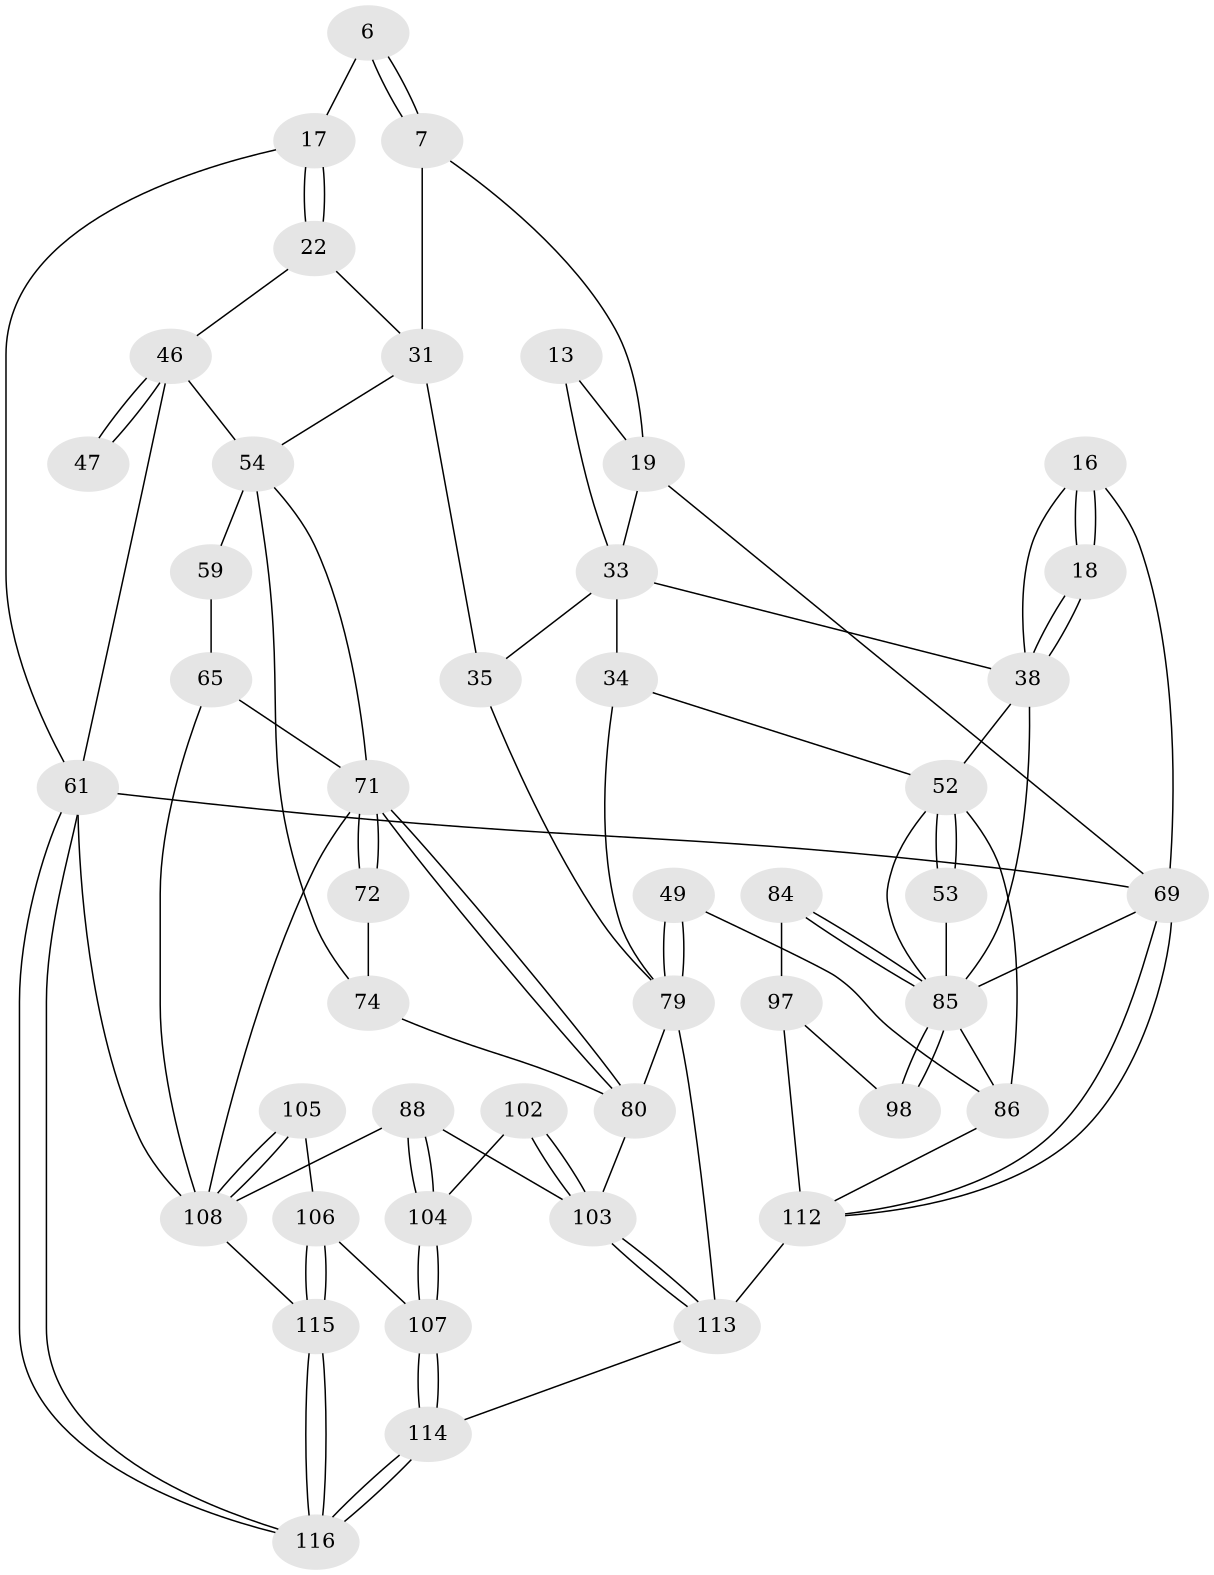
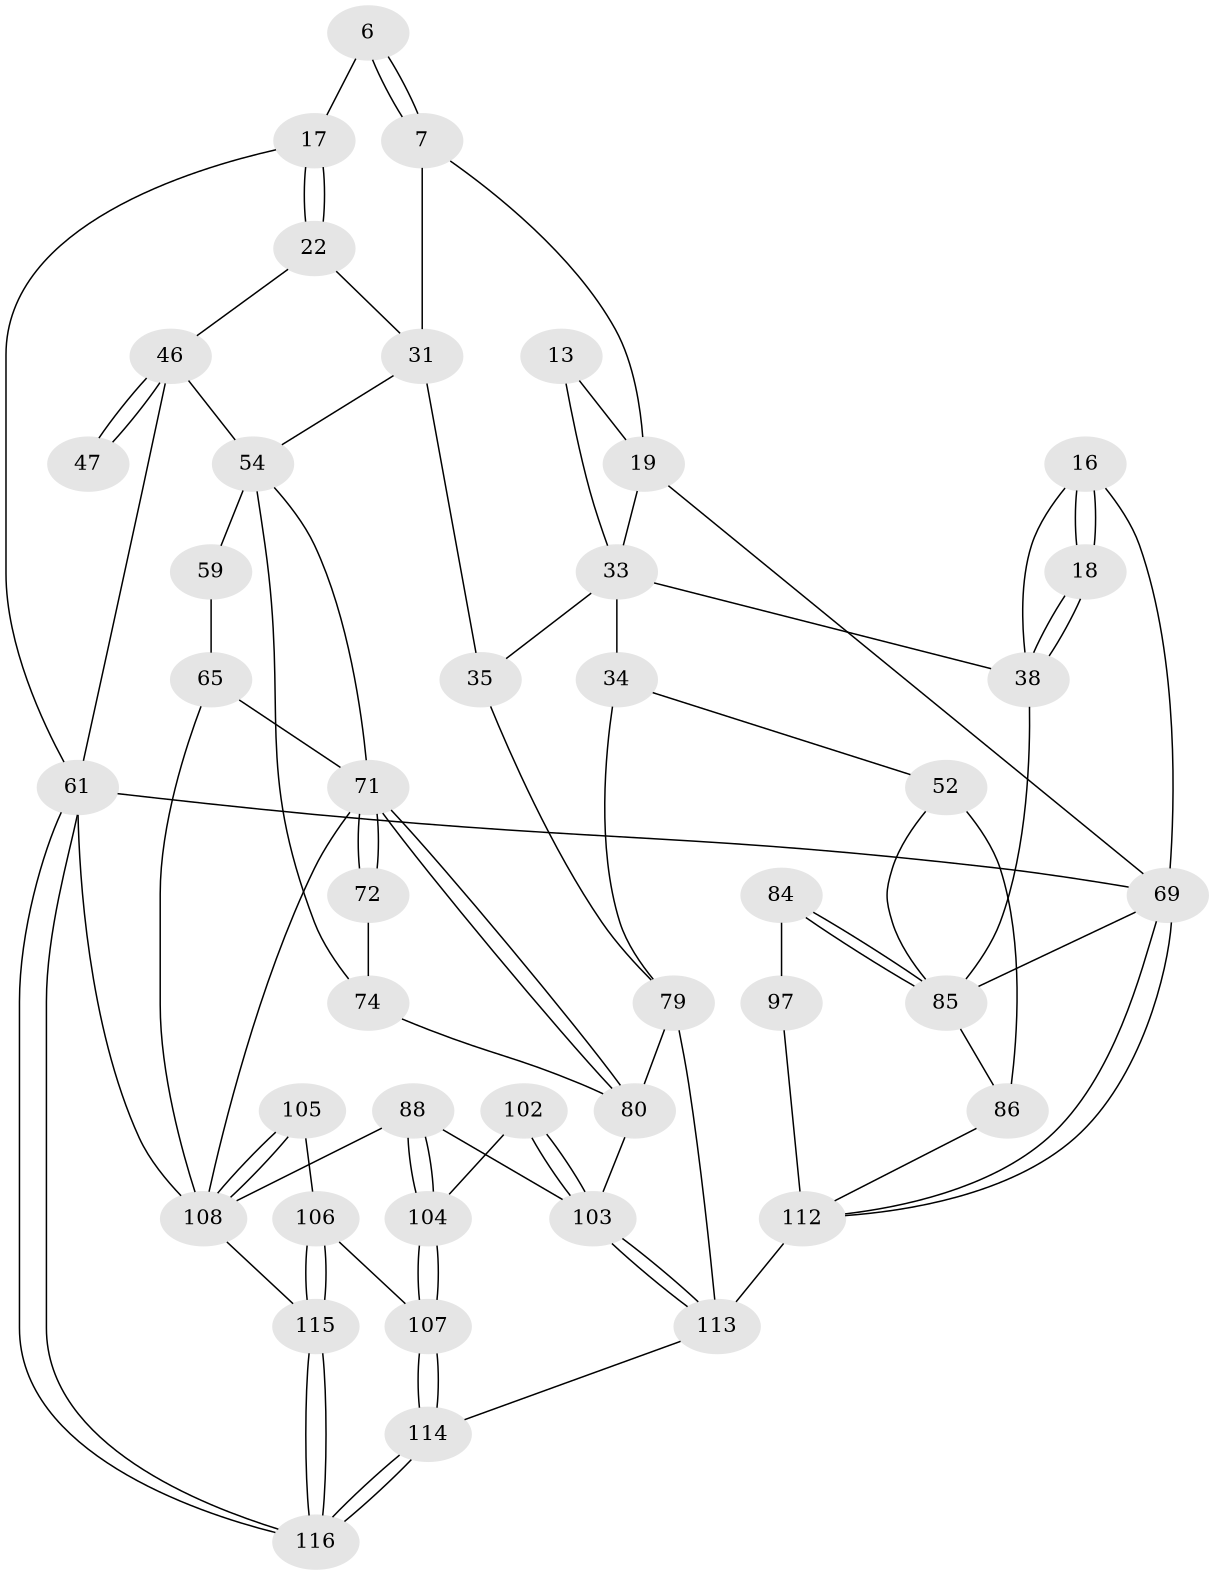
(987, 734) -> none
(674, 895) -> none
(946, 895) -> none
(900, 1111) -> none
